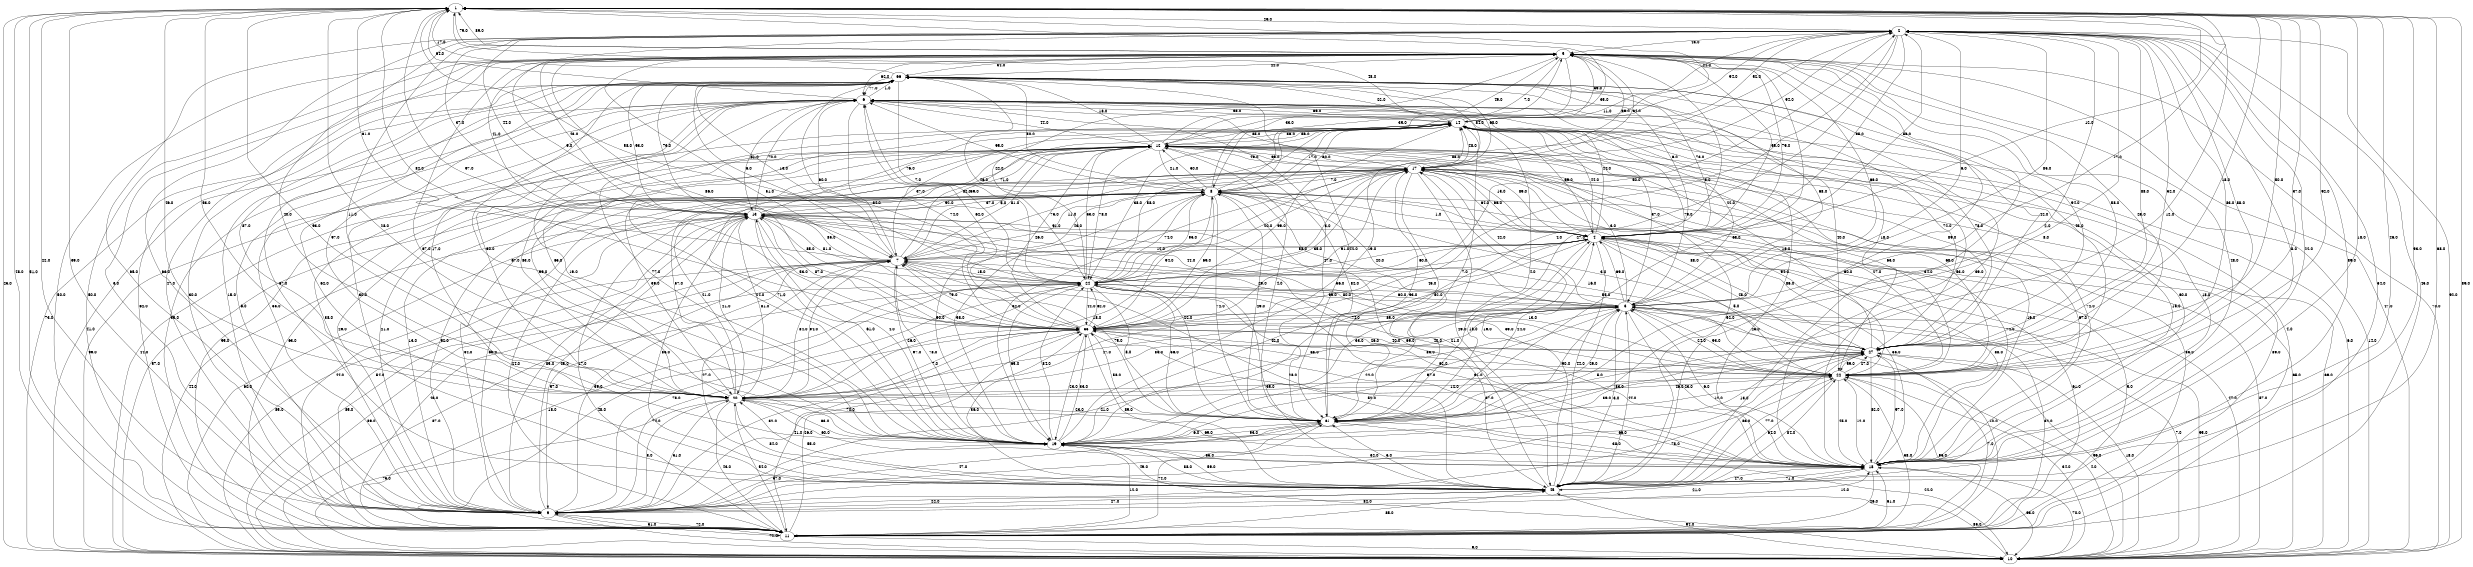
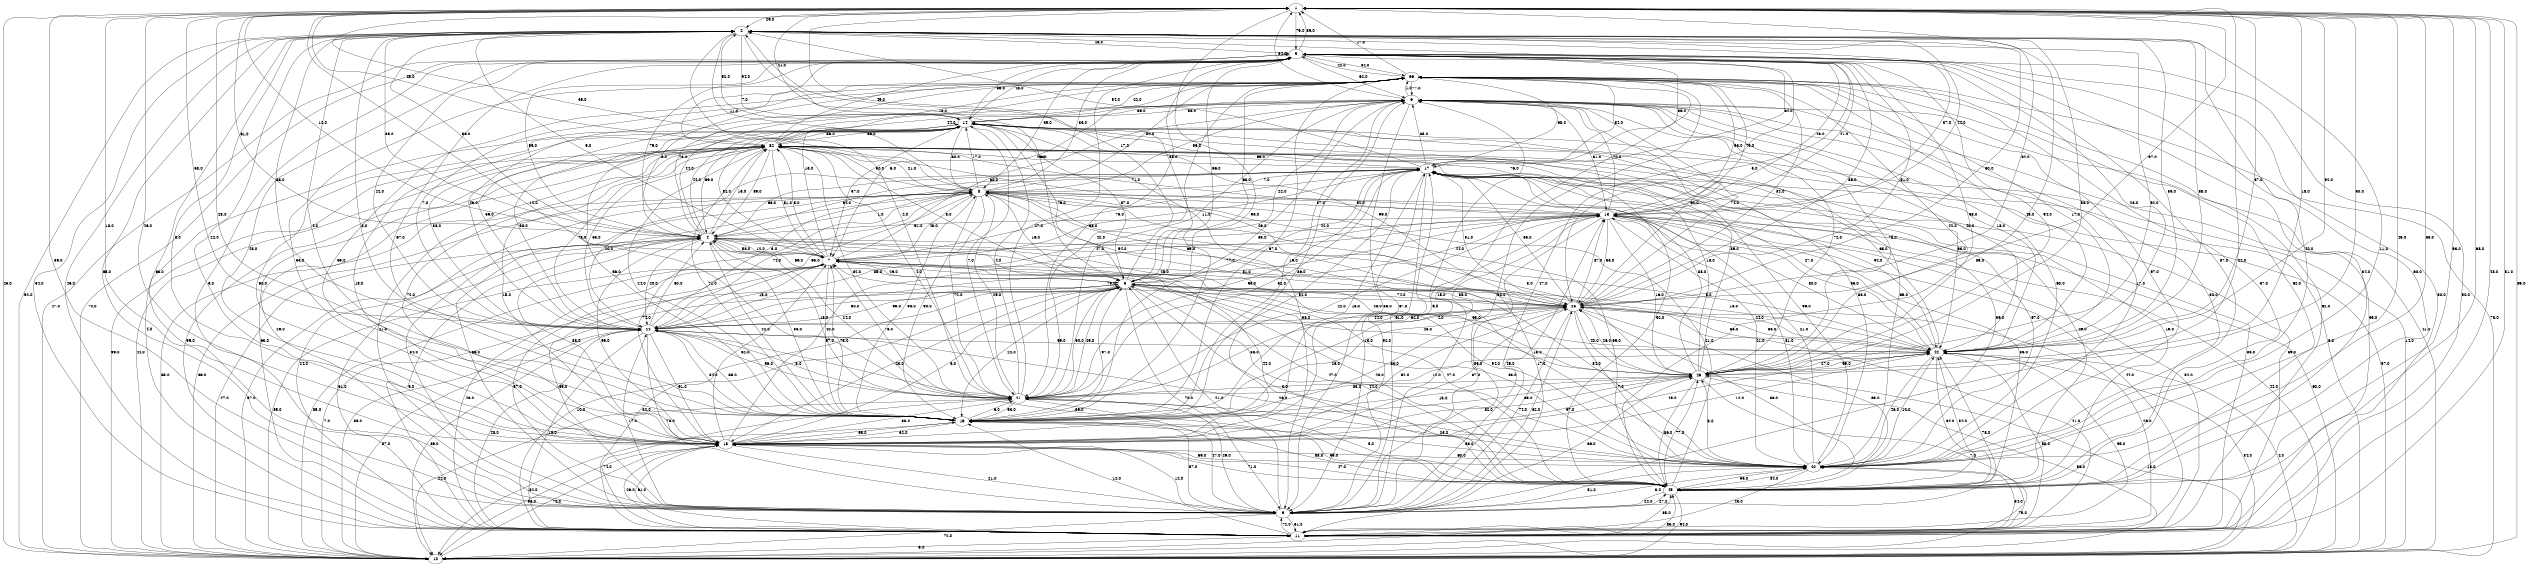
none -> (1889, 119)
(1158, 146) -> (772, 146)
(1466, 159) -> (1123, 65)
(1245, 288) -> (975, 278)
(1086, 330) -> (1574, 307)
(1871, 353) -> (1699, 376)
(1328, 421) -> (1019, 398)
none -> (881, 511)
